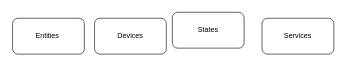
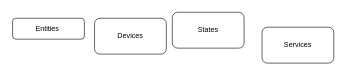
(48, 36) -> (48, 29)
(299, 36) -> (299, 45)
